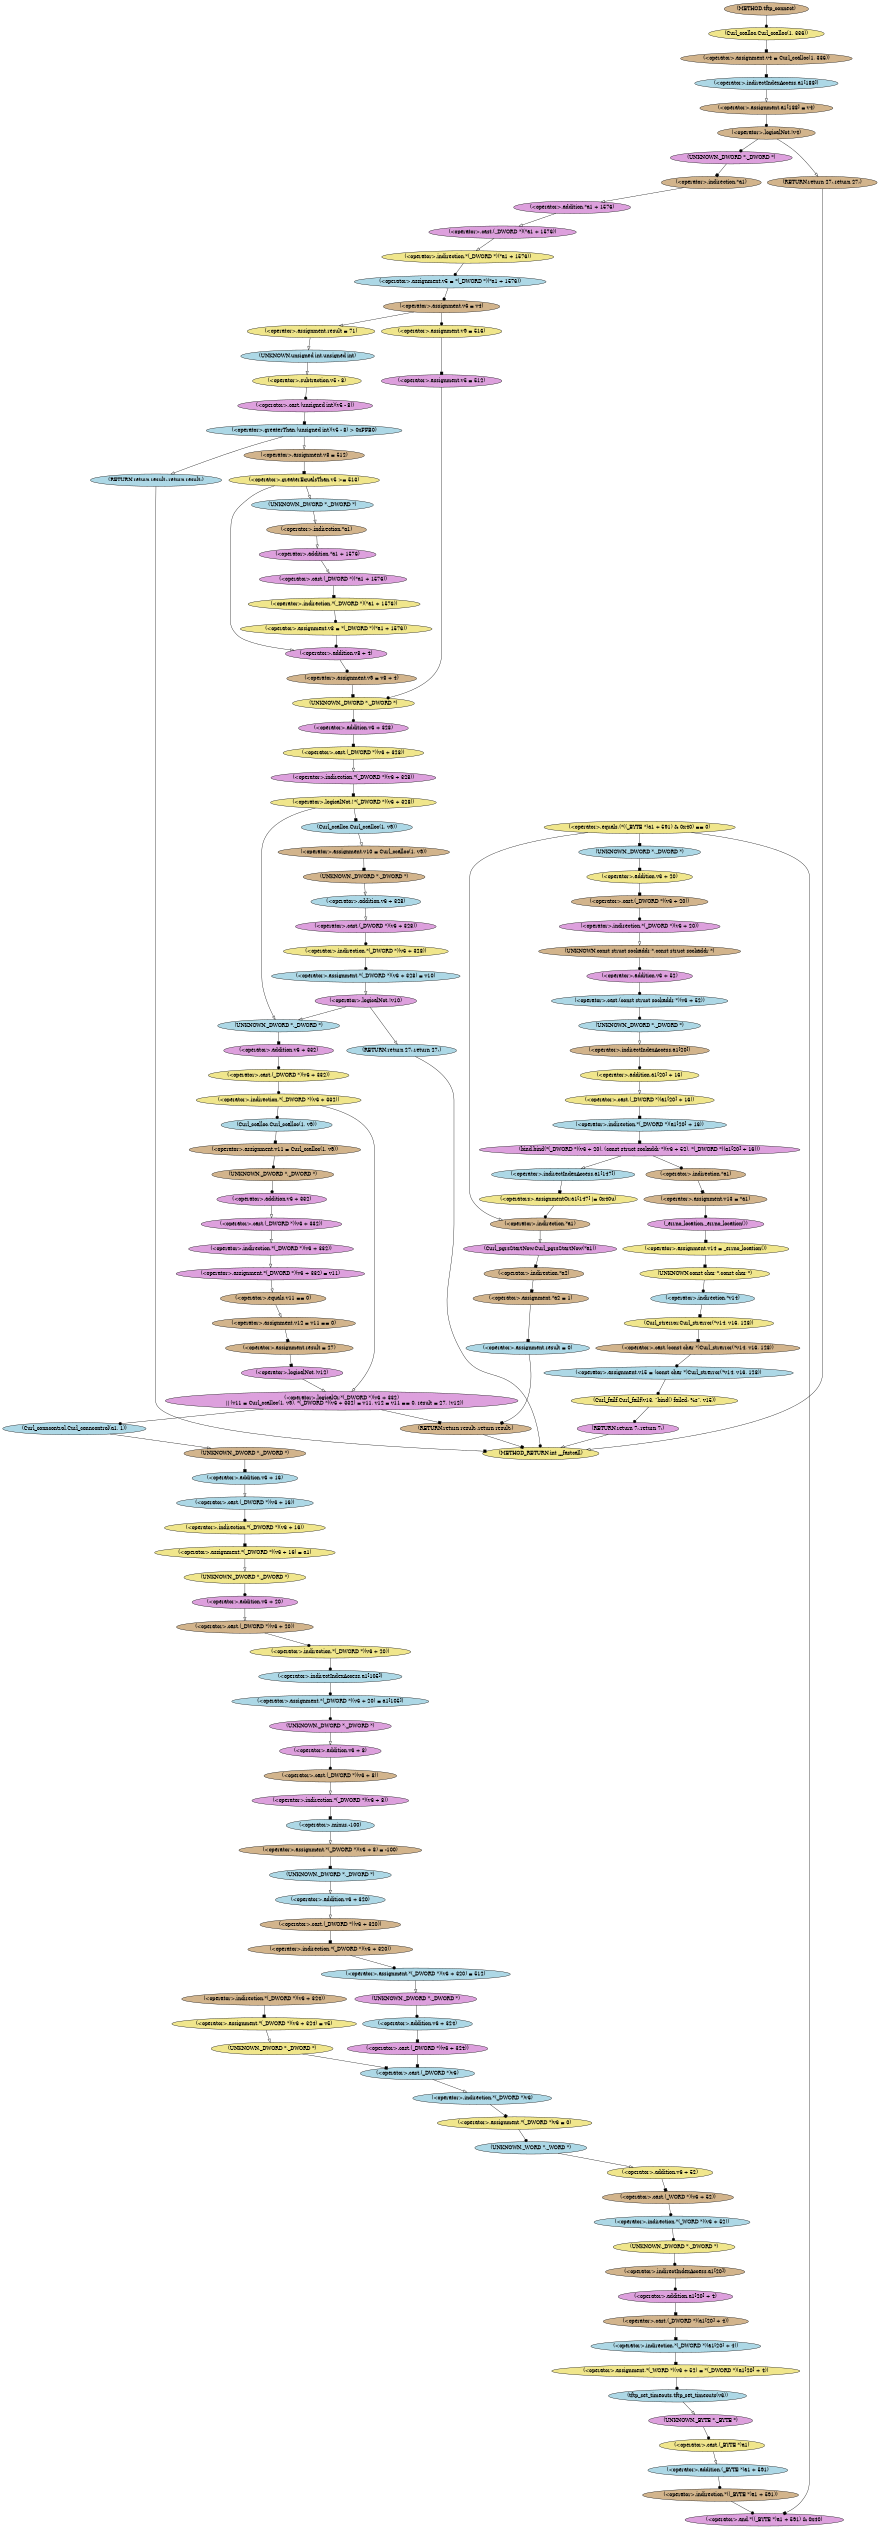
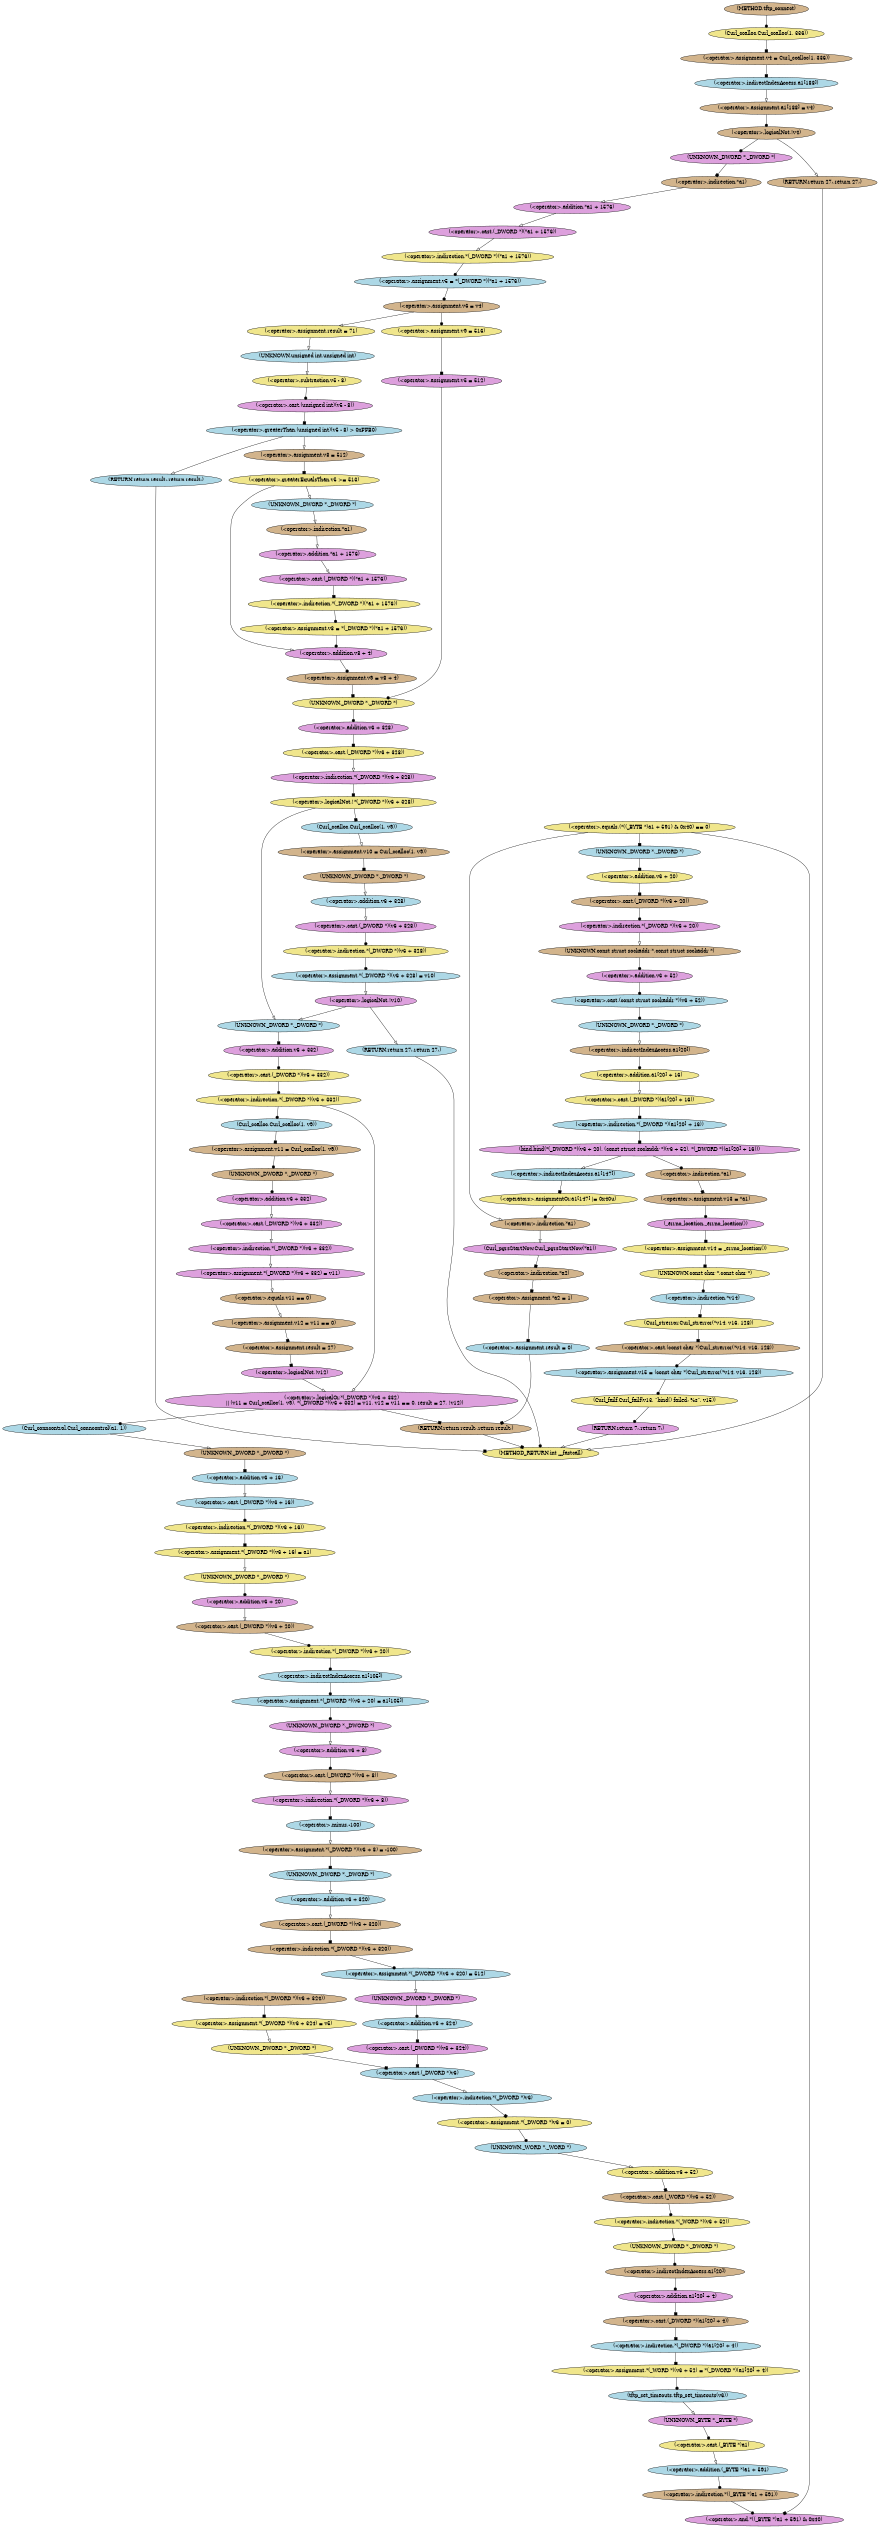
(672, 2222) -> (672, 2222)
